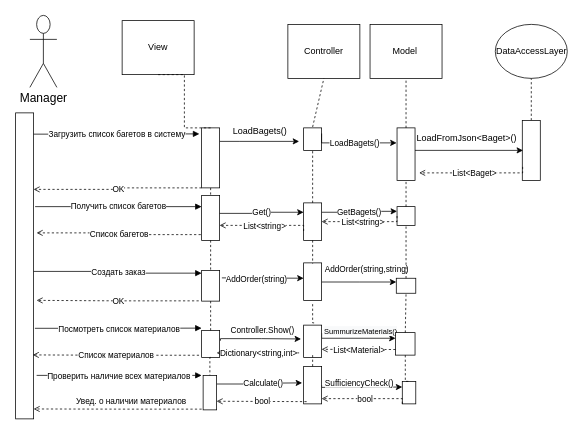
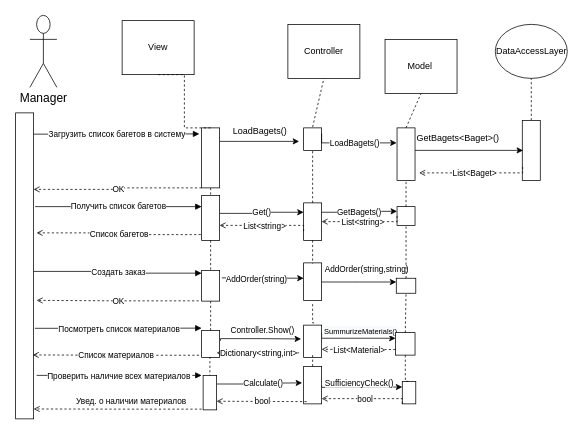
(406, 51) -> (421, 66)
(470, 139) -> (462, 139)
